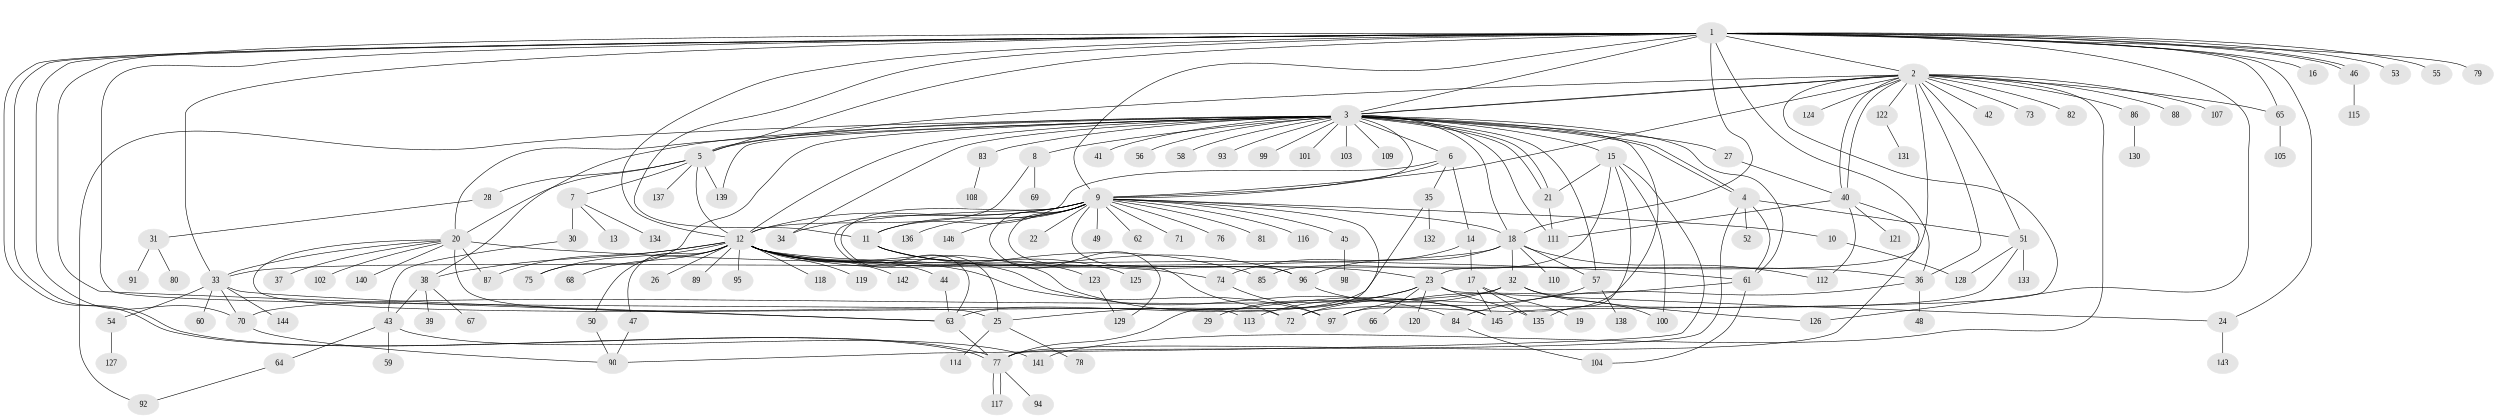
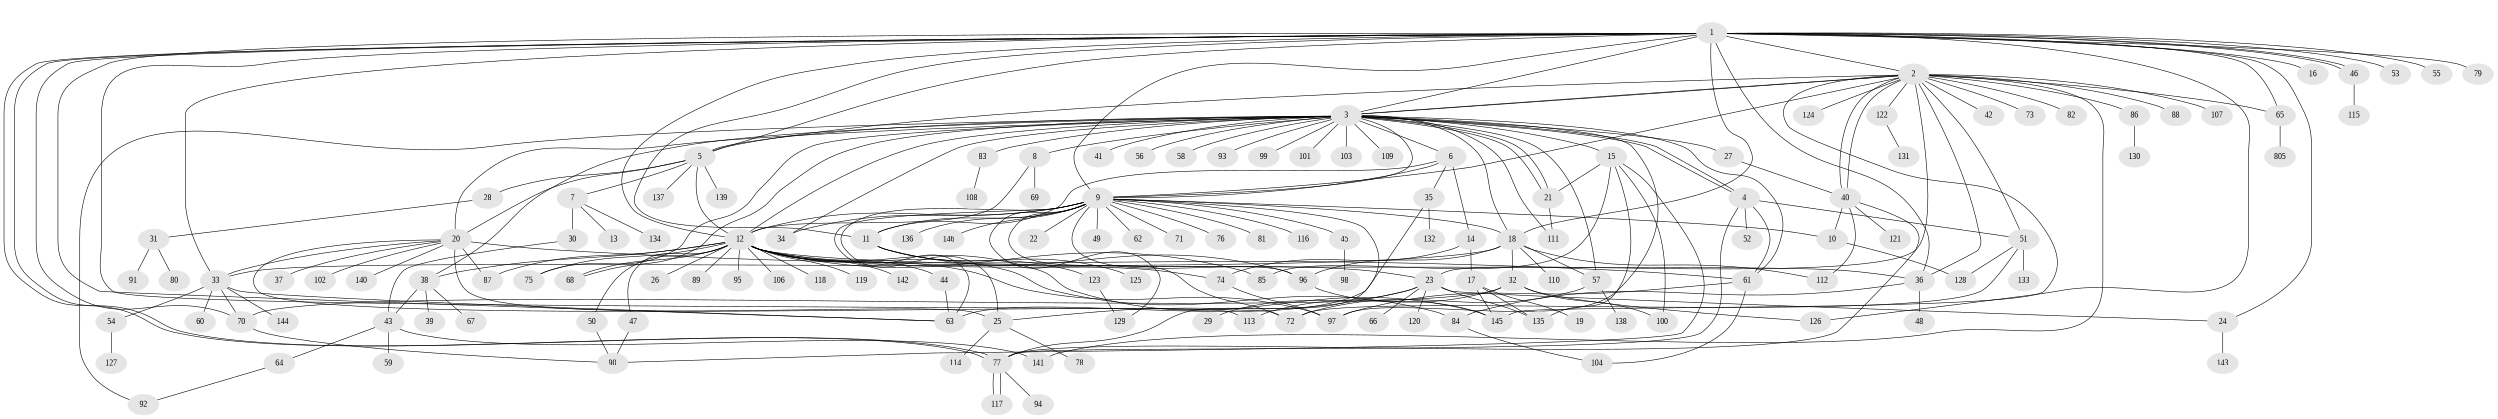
(1014, 126) -> (901, 139)
(2280, 157) -> (2280, 157)
(1699, 219) -> (1839, 219)
none -> (779, 281)
(972, 342) -> none
